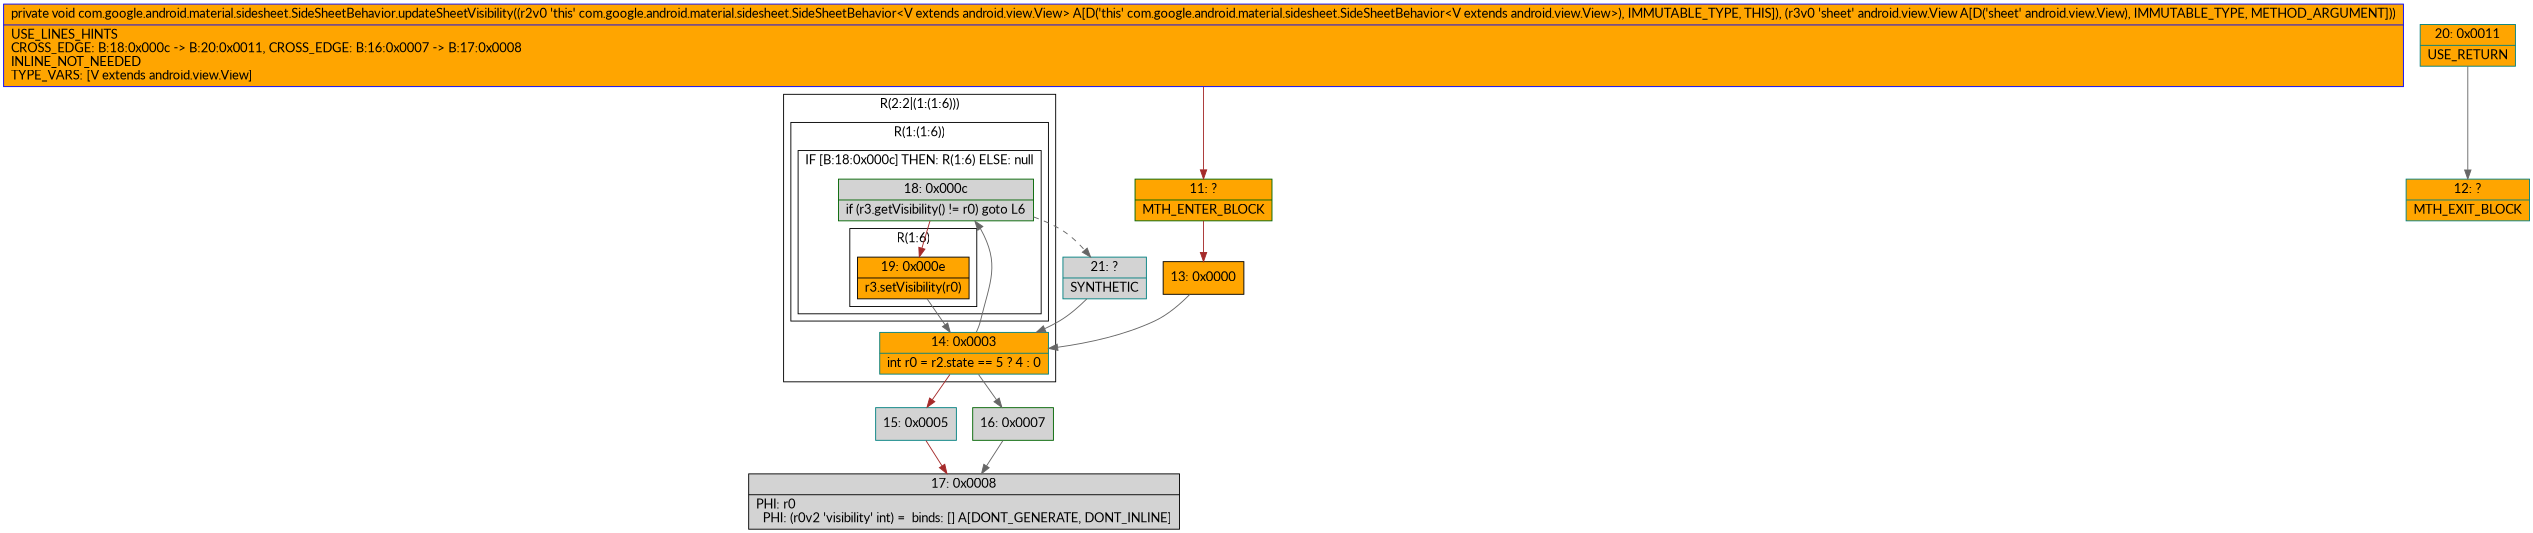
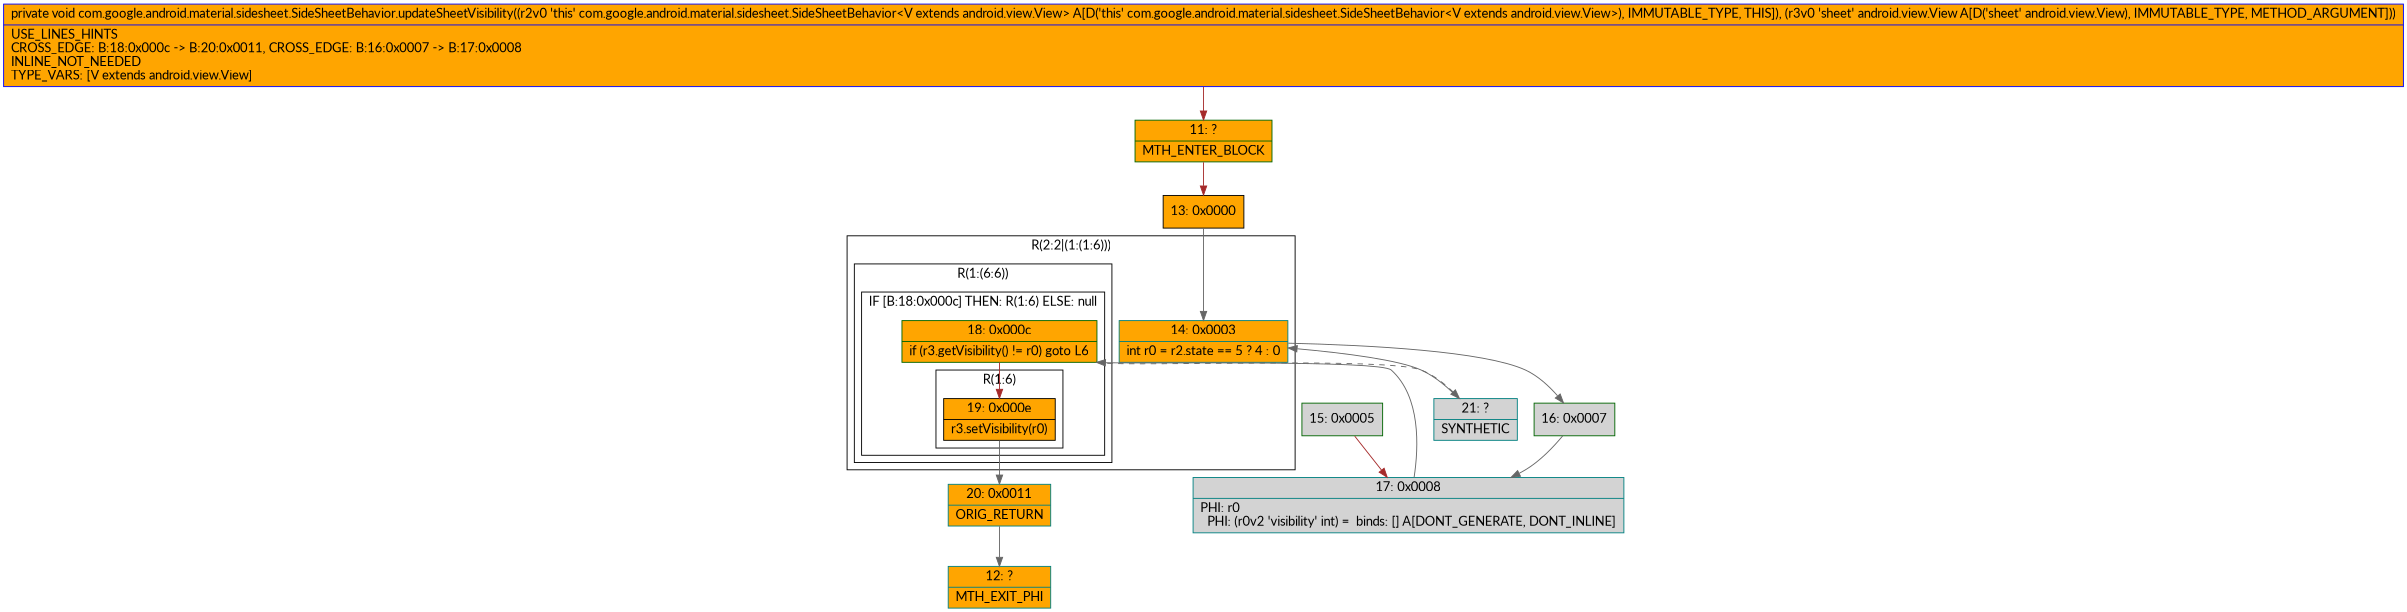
(2468, 55) -> (999, 515)
(920, 133) -> (983, 274)
(936, 200) -> (999, 341)
(2468, 210) -> (999, 597)
(991, 280) -> (1394, 373)
(936, 312) -> (999, 458)
(941, 388) -> none
(916, 424) -> (1342, 419)
(964, 502) -> (1408, 505)
